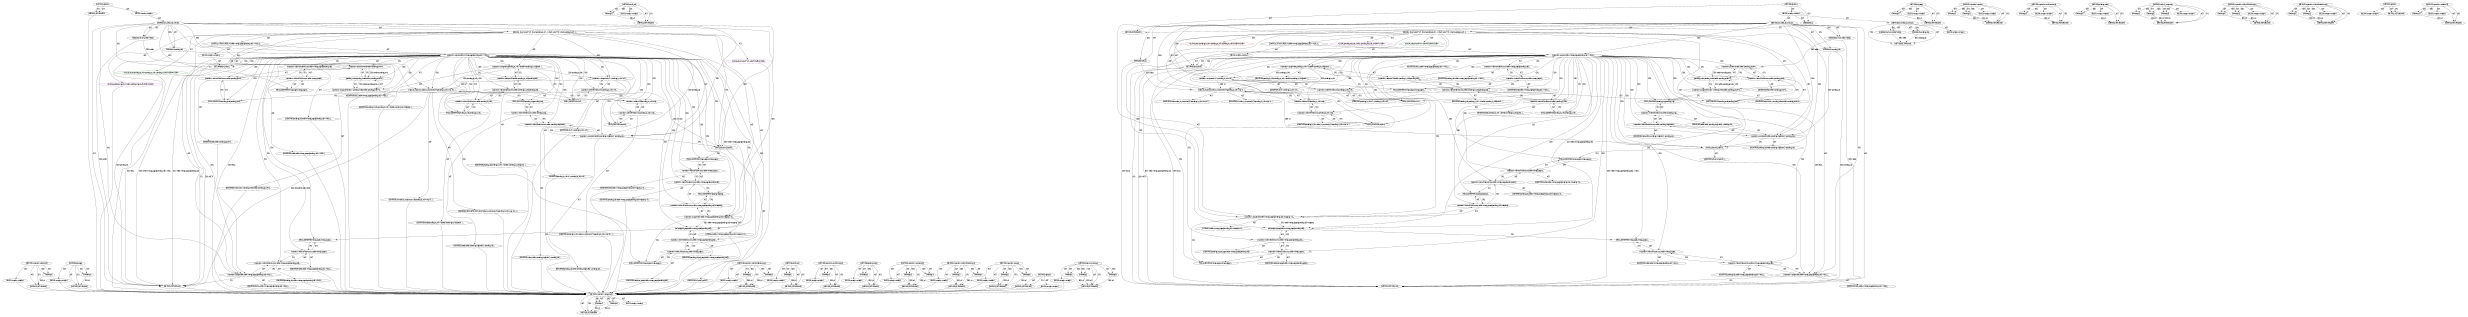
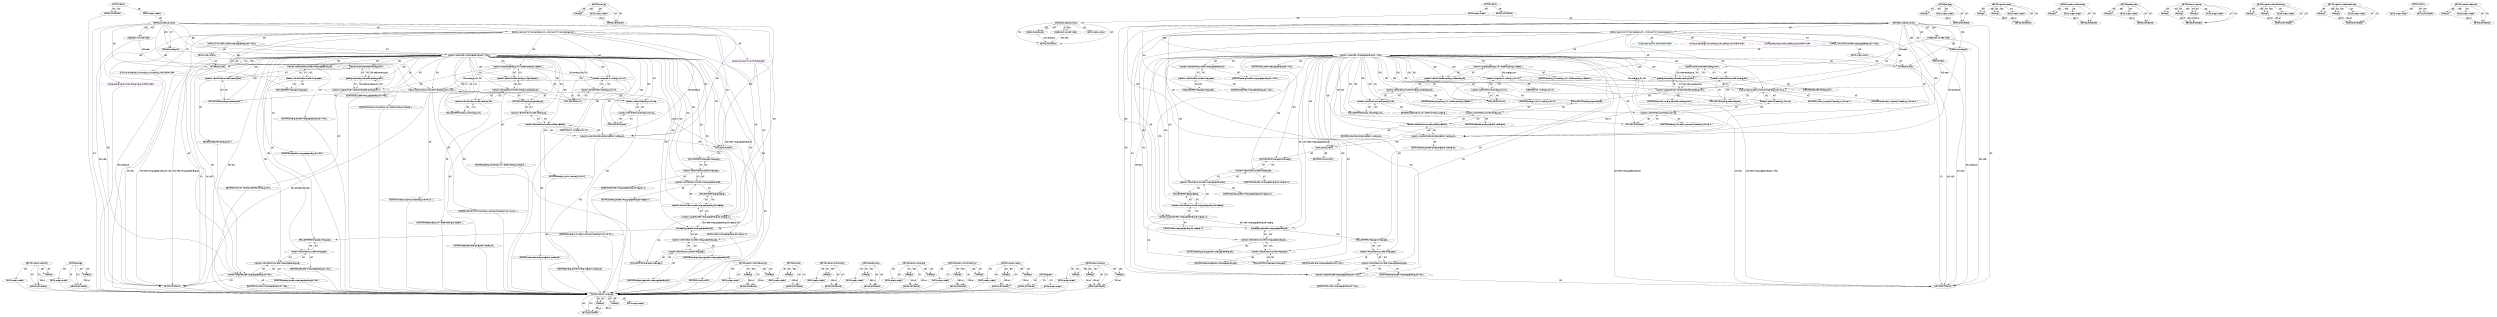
(1808, 23) -> none
